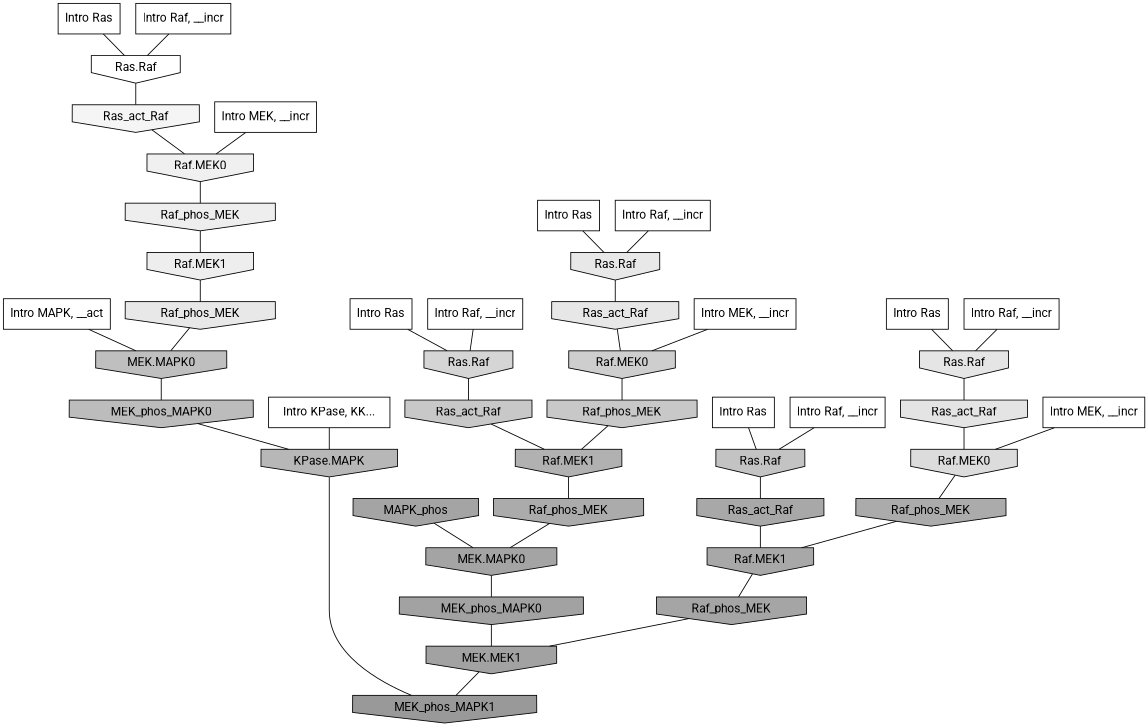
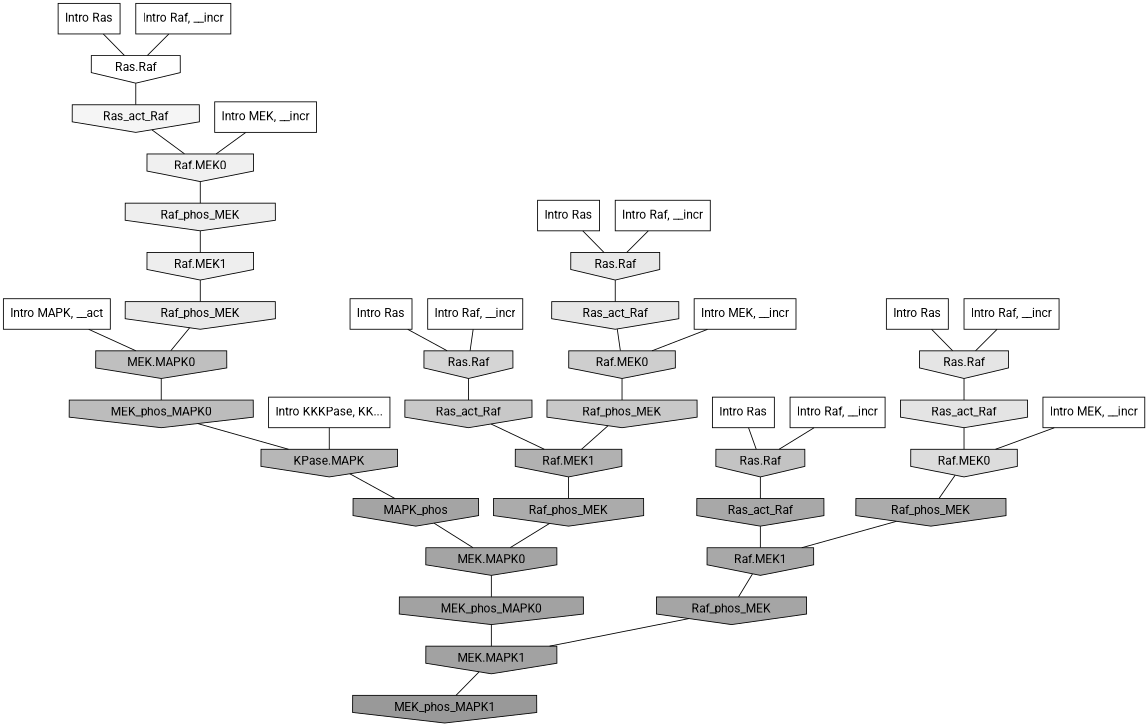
(329, 412) -> (329, 412)
(329, 606) -> (372, 486)
(491, 659) -> (491, 659)
